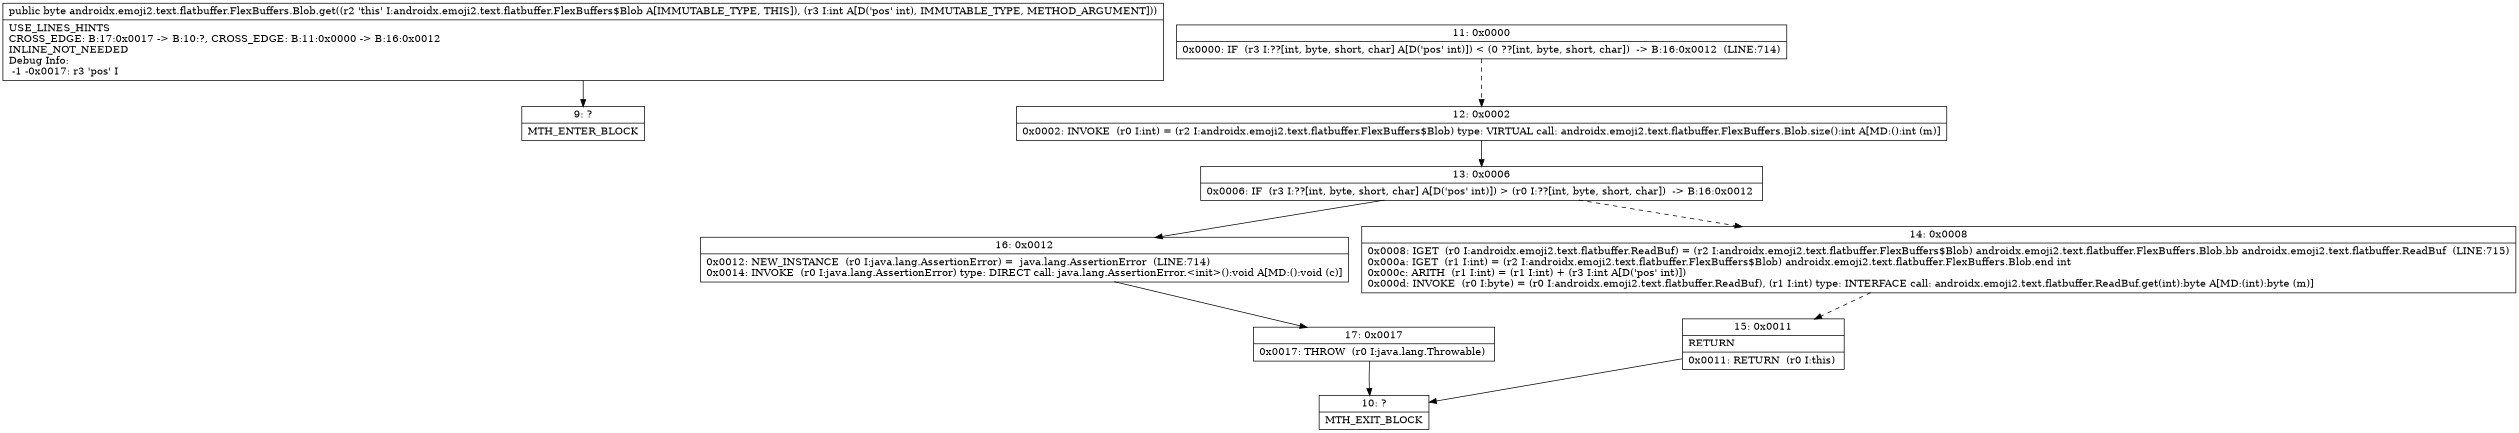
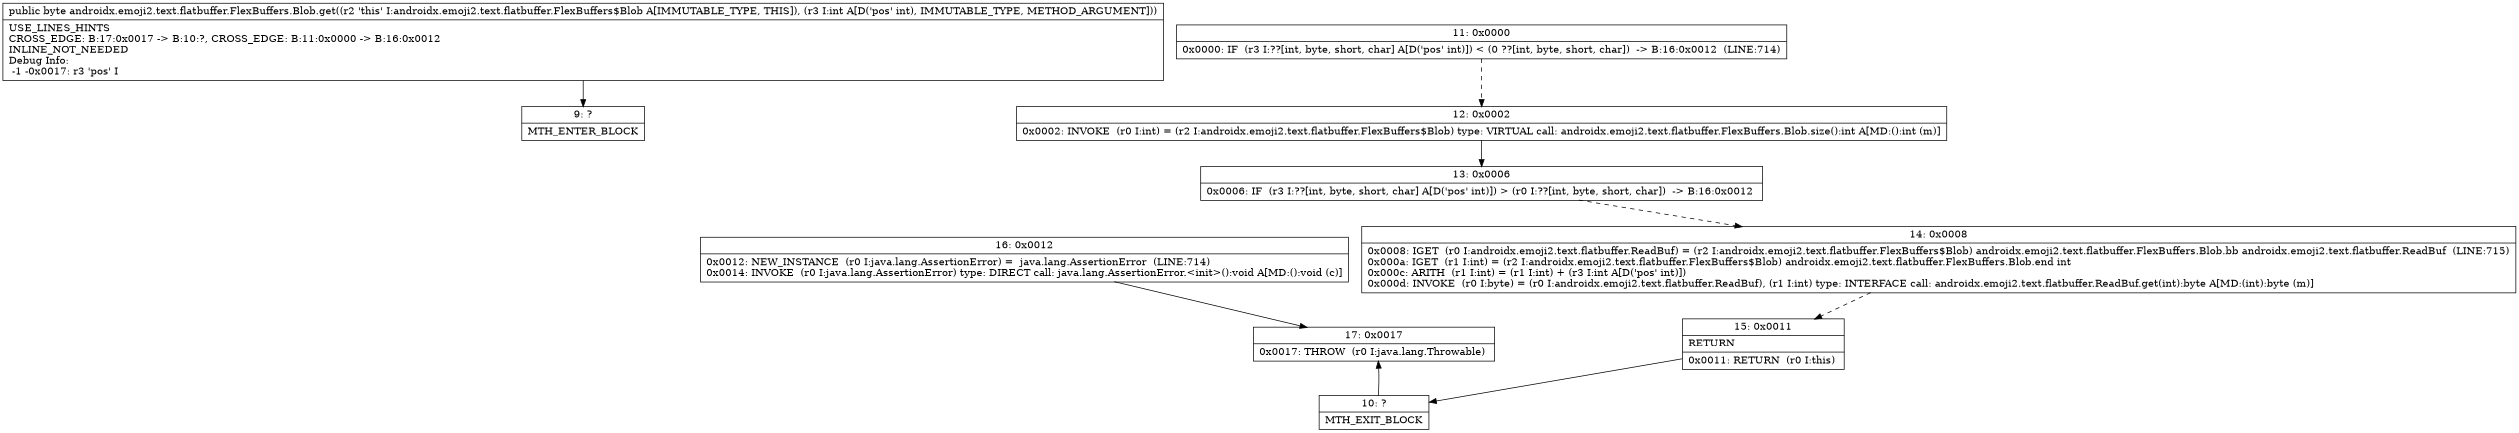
(1273, 218) -> none
(1369, 375) -> (1379, 382)
